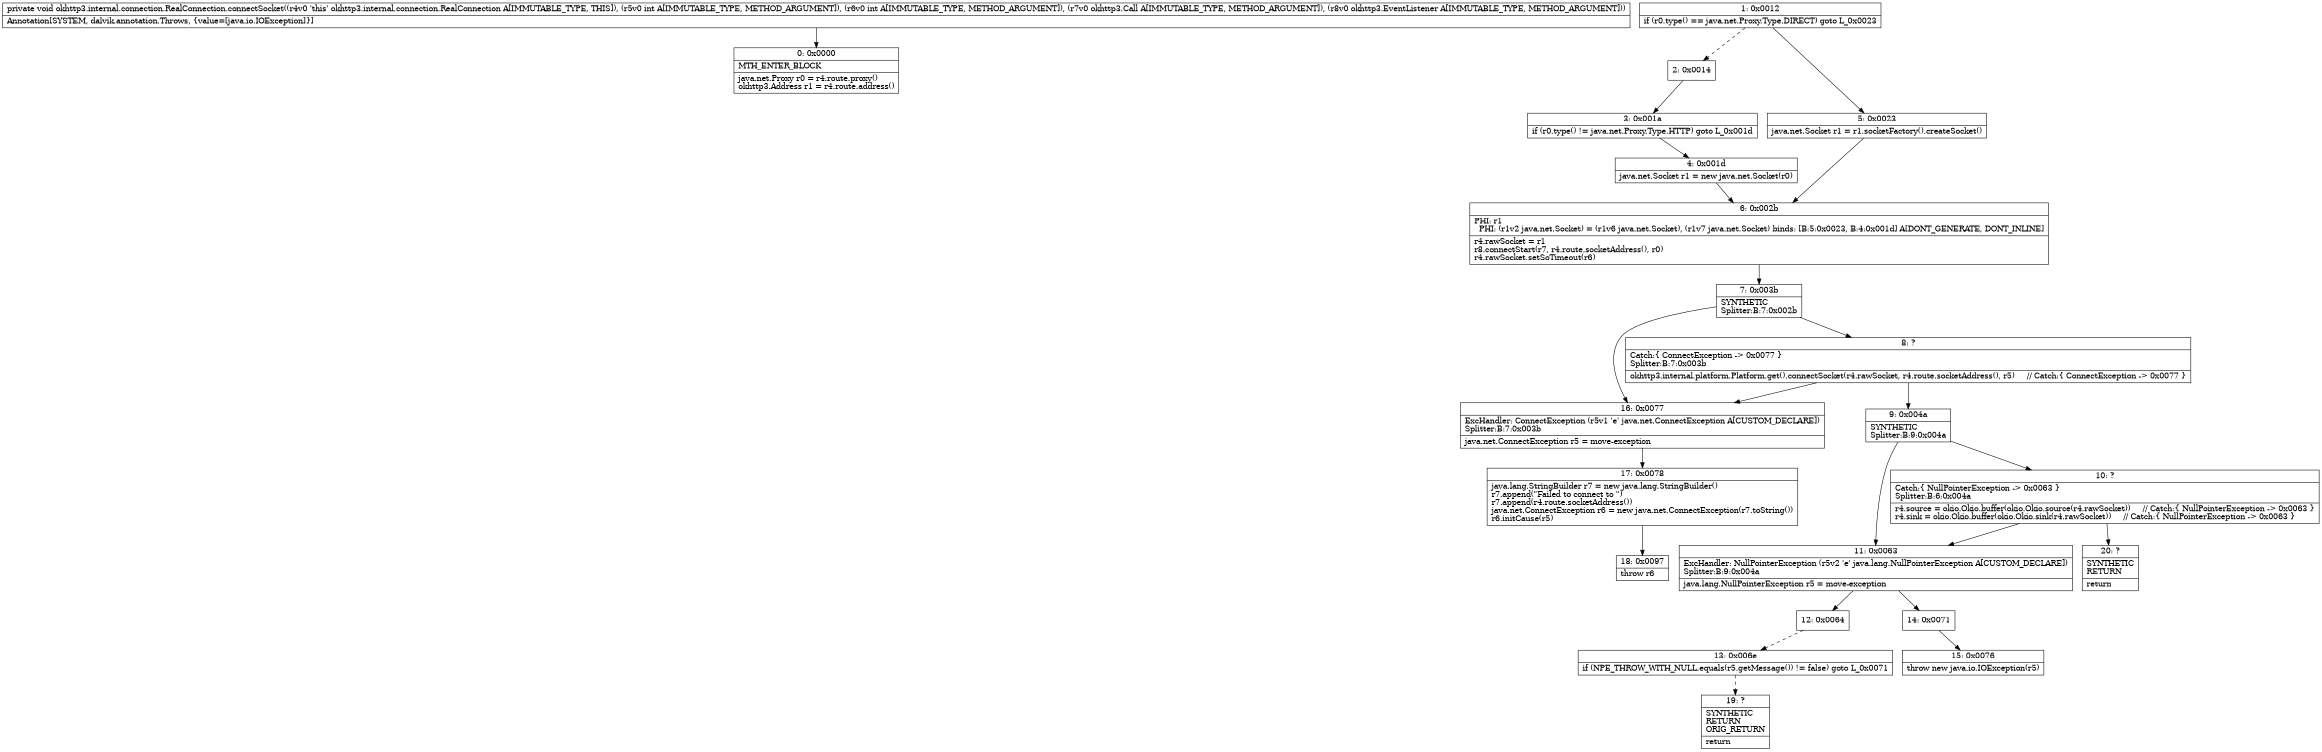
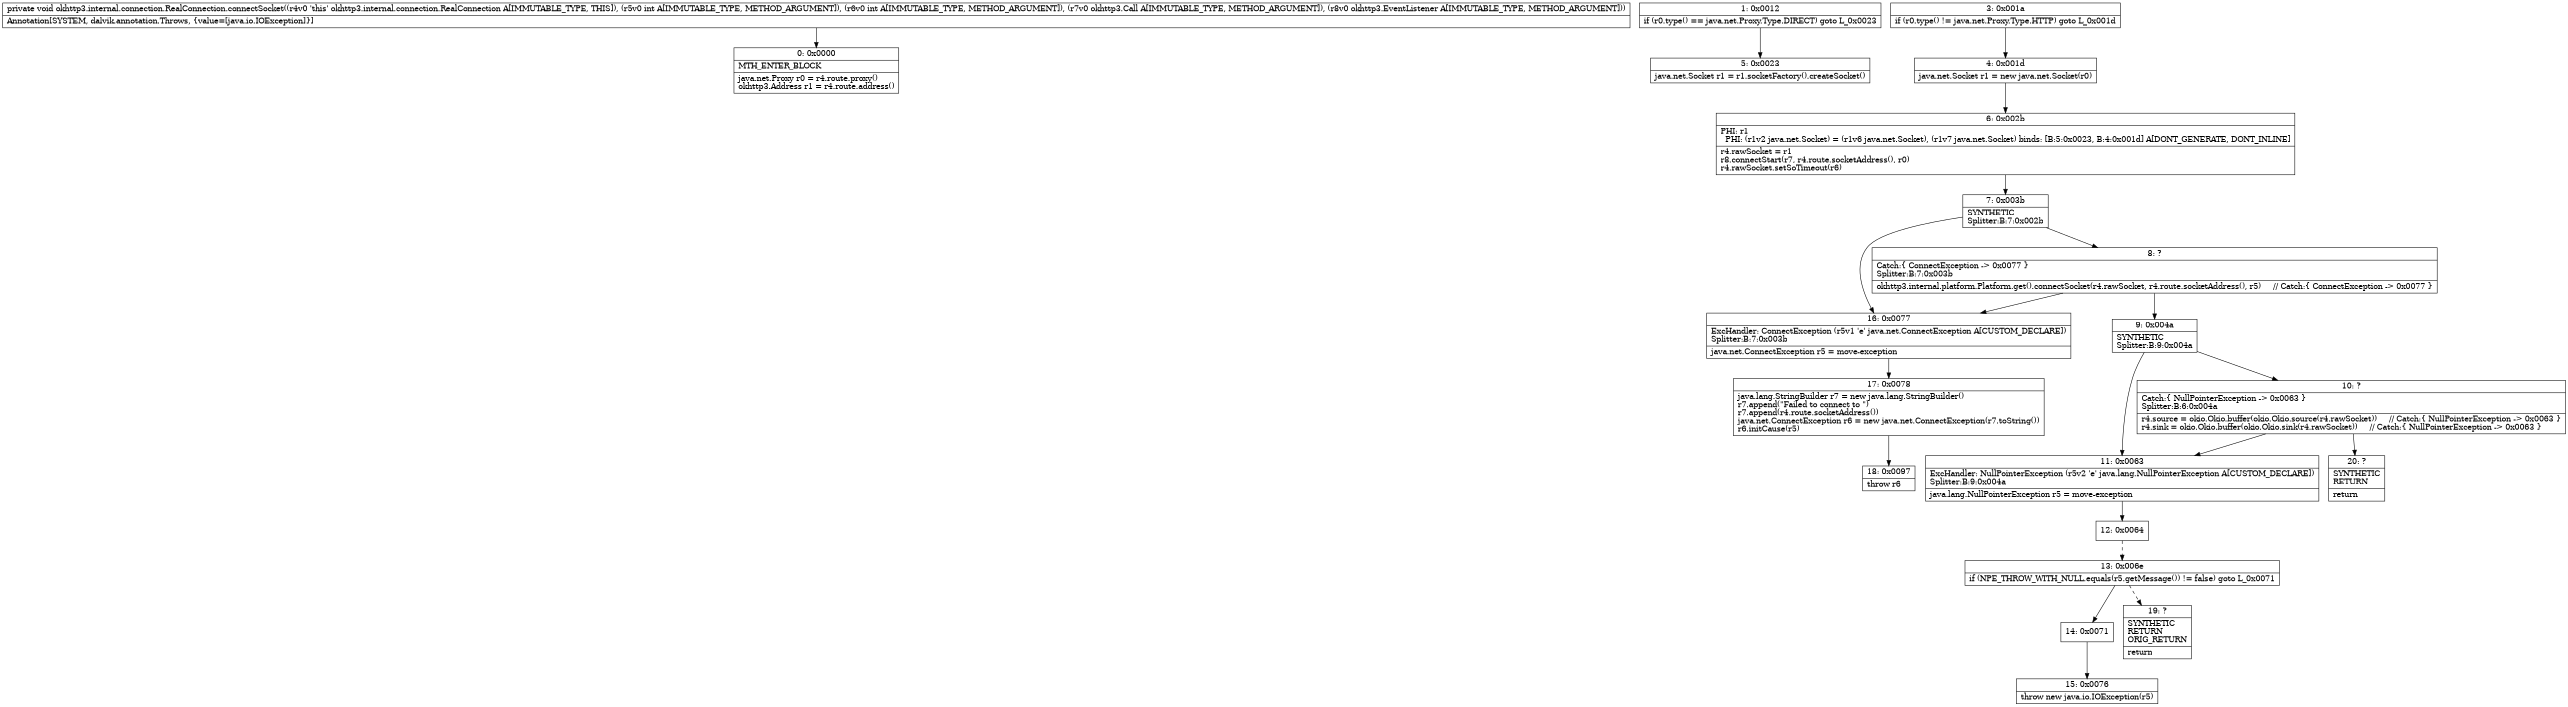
(1692, 71) -> none
(1830, 169) -> none
(1907, 599) -> (2105, 601)
